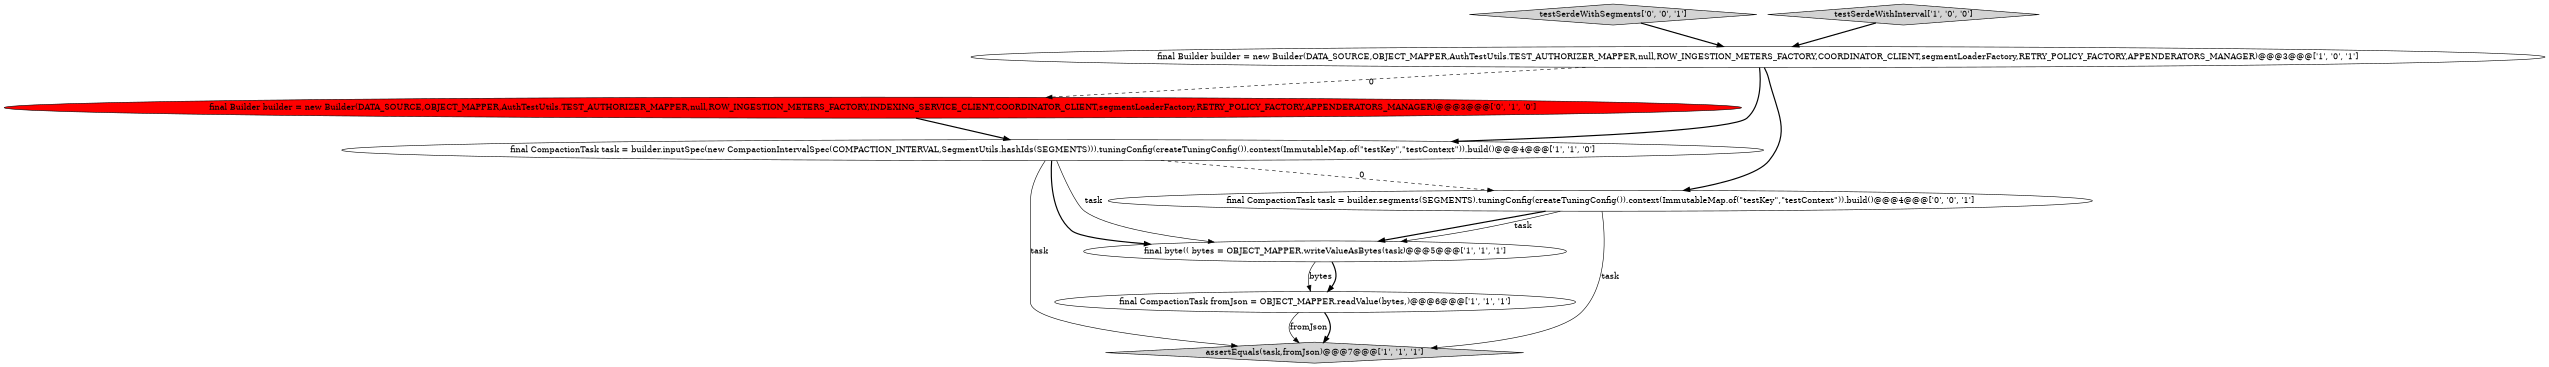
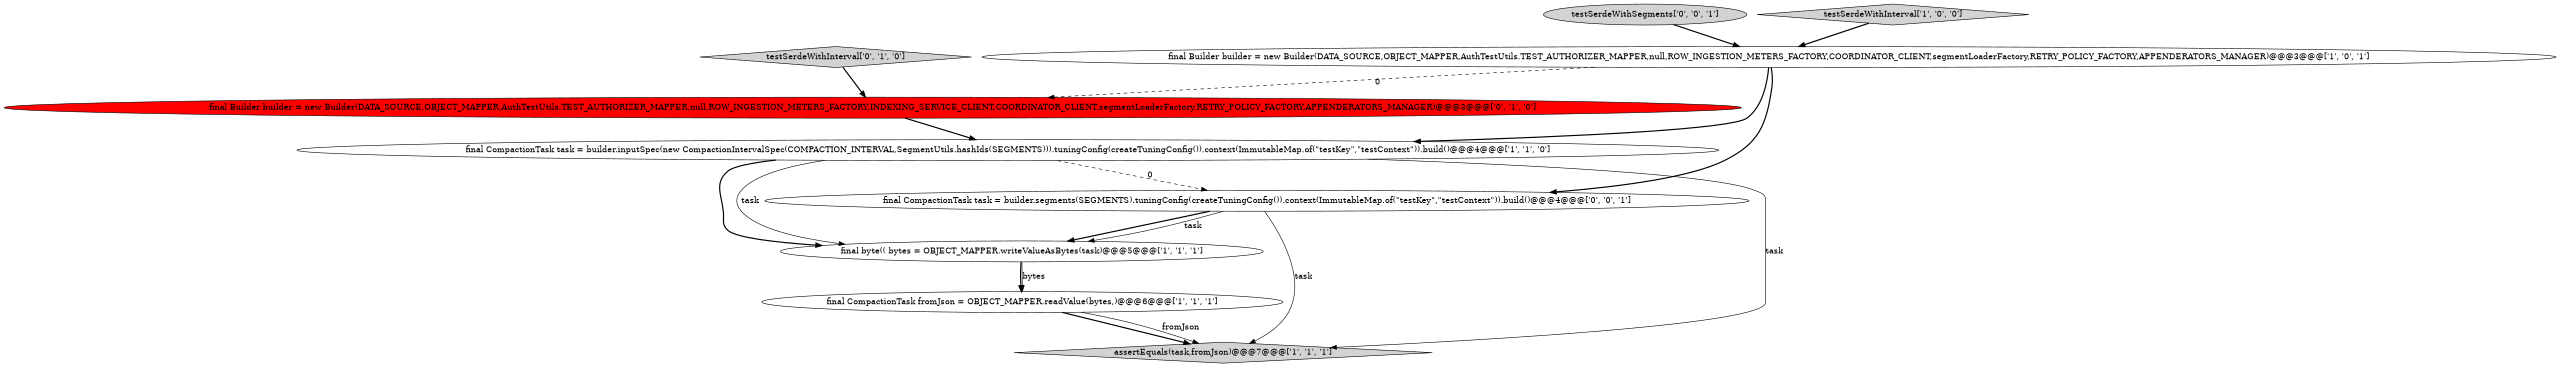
(1613, 15) -> (1645, 15)
none -> (836, 57)
